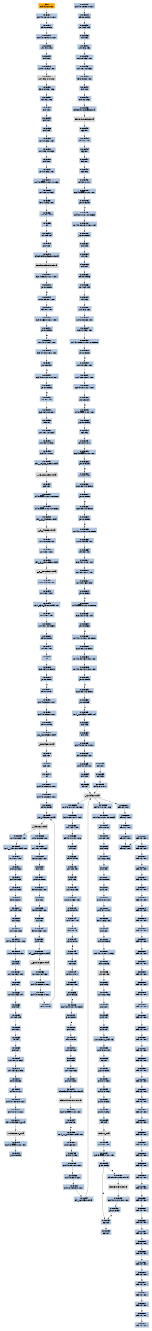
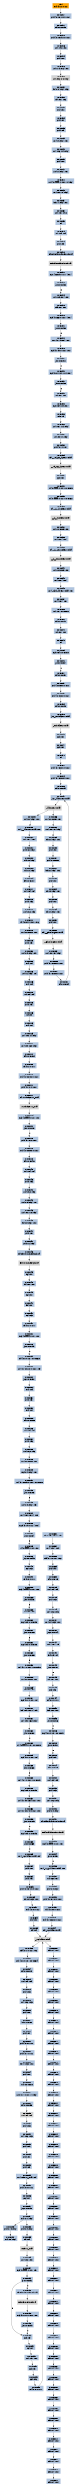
(73, 806) -> none
(134, 842) -> (54, 1995)
(104, 1105) -> (27, 2222)
none -> (29, 1139)
none -> (32, 2358)
